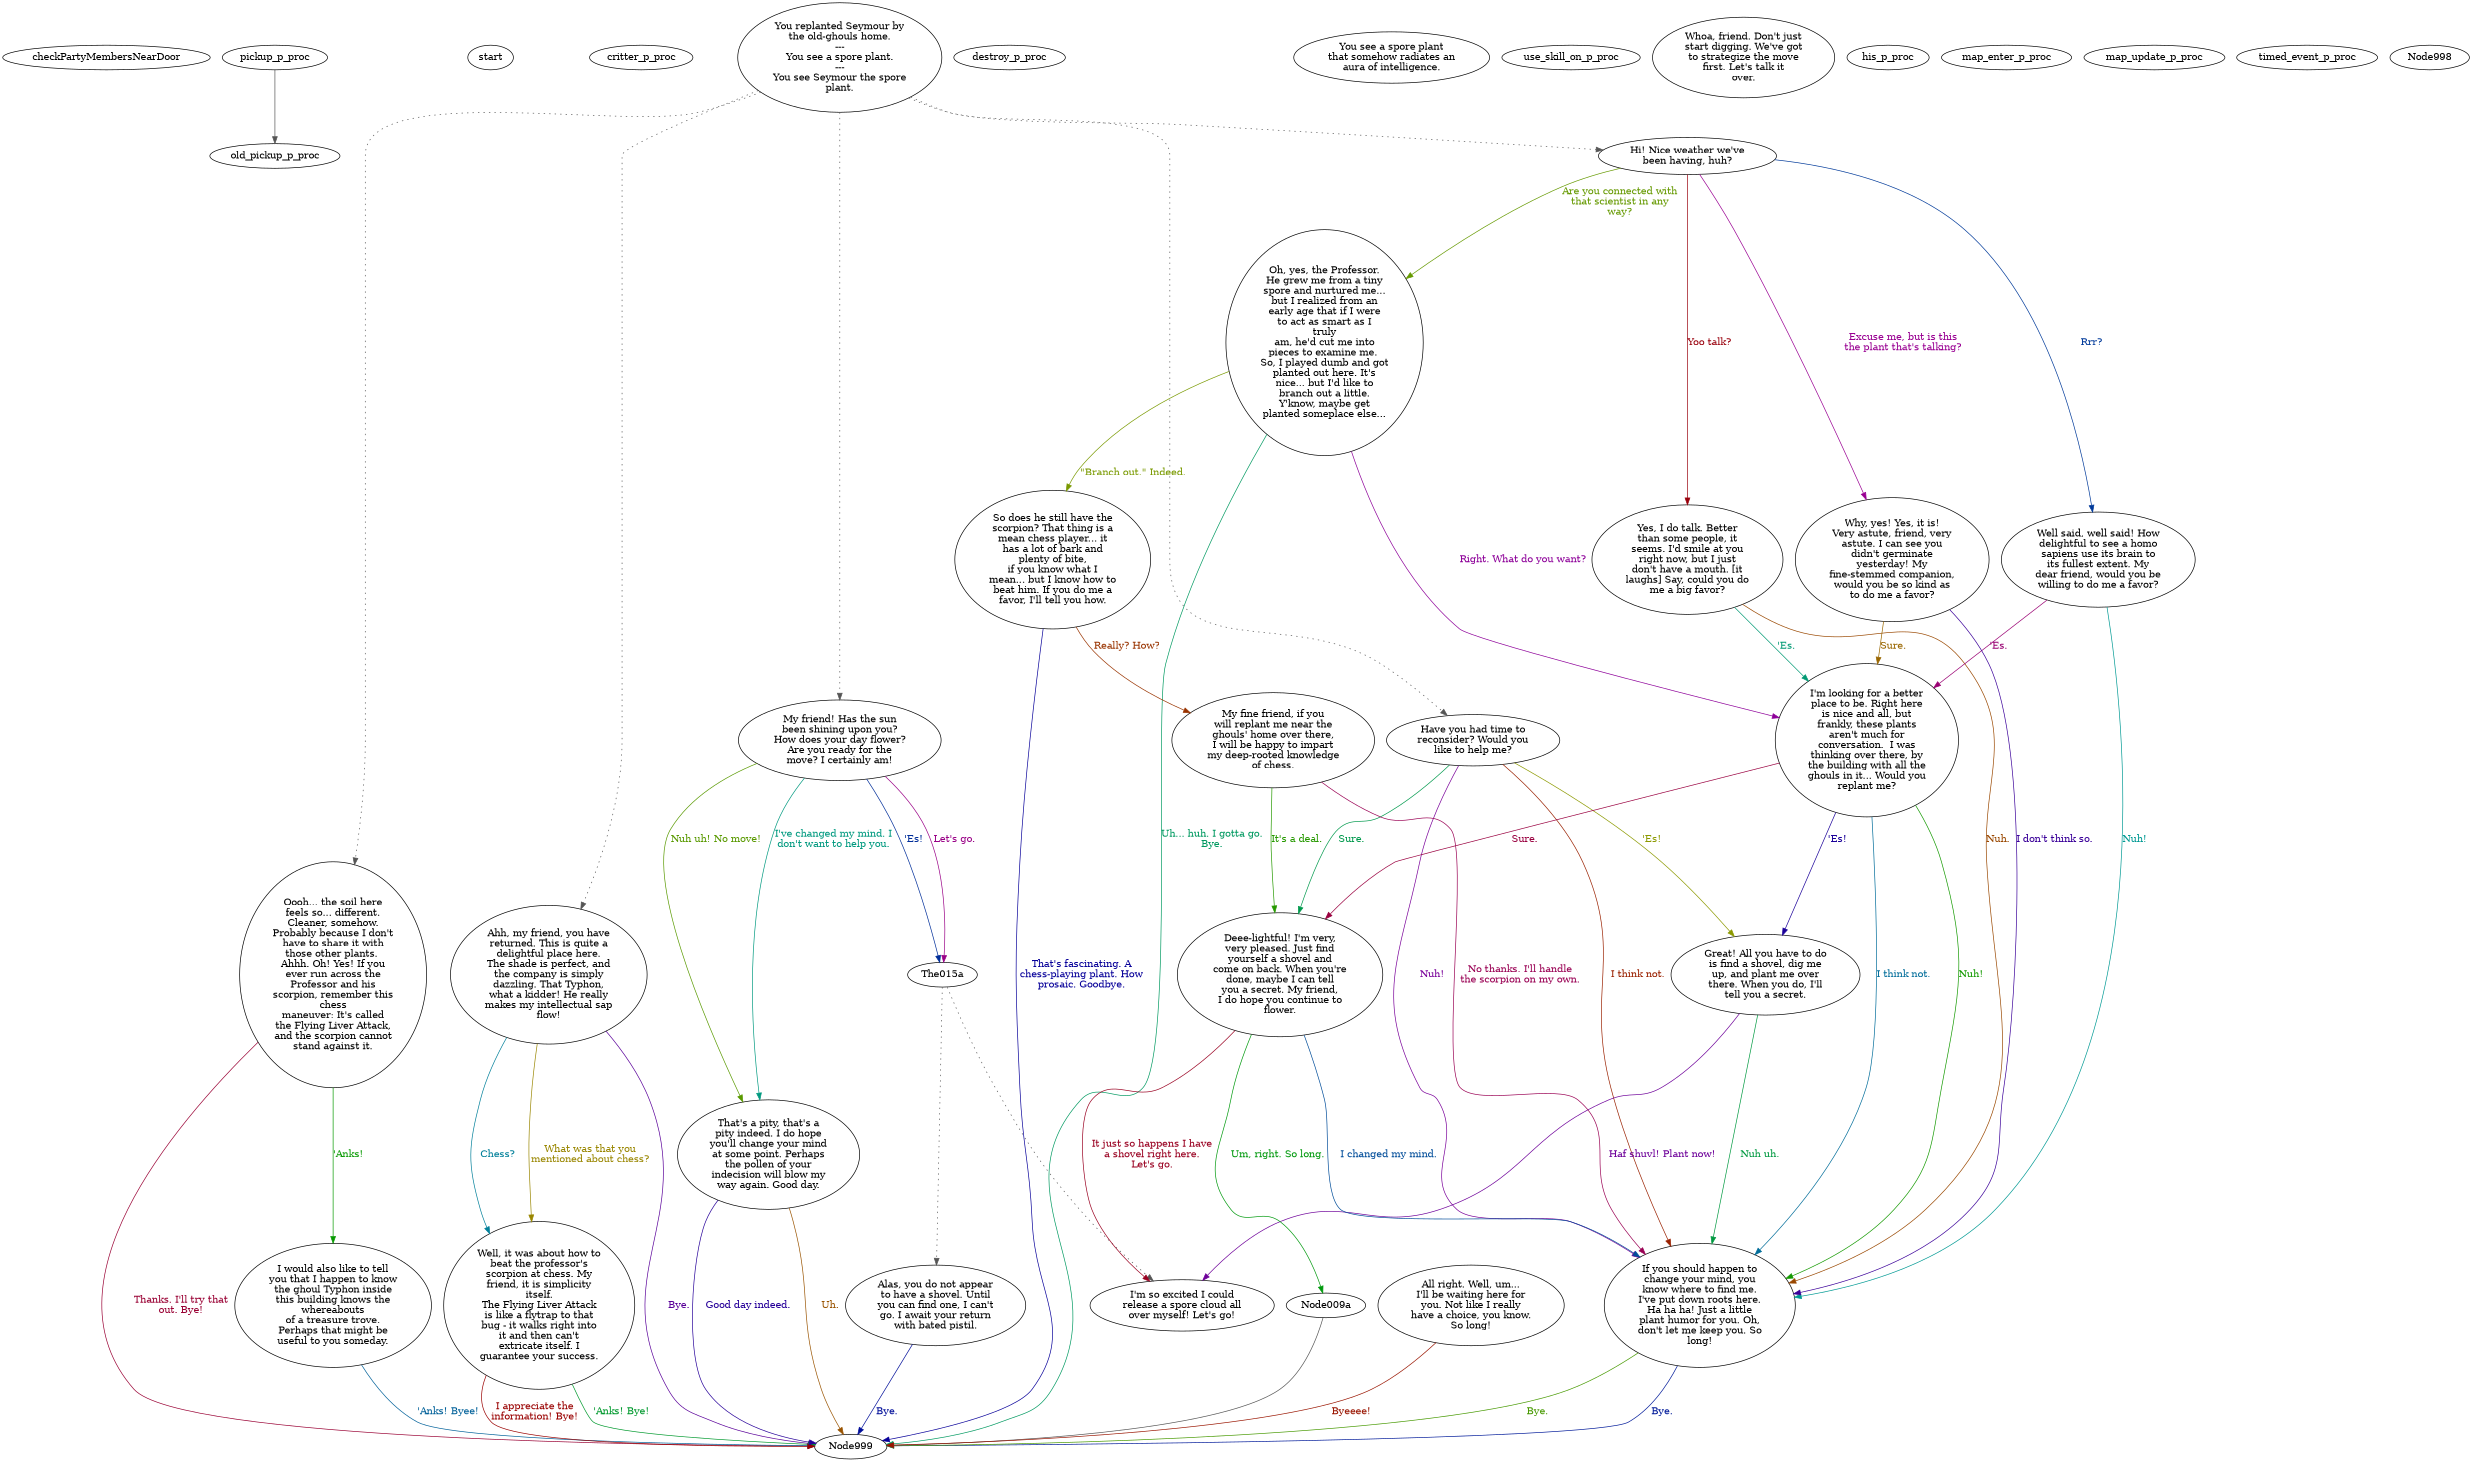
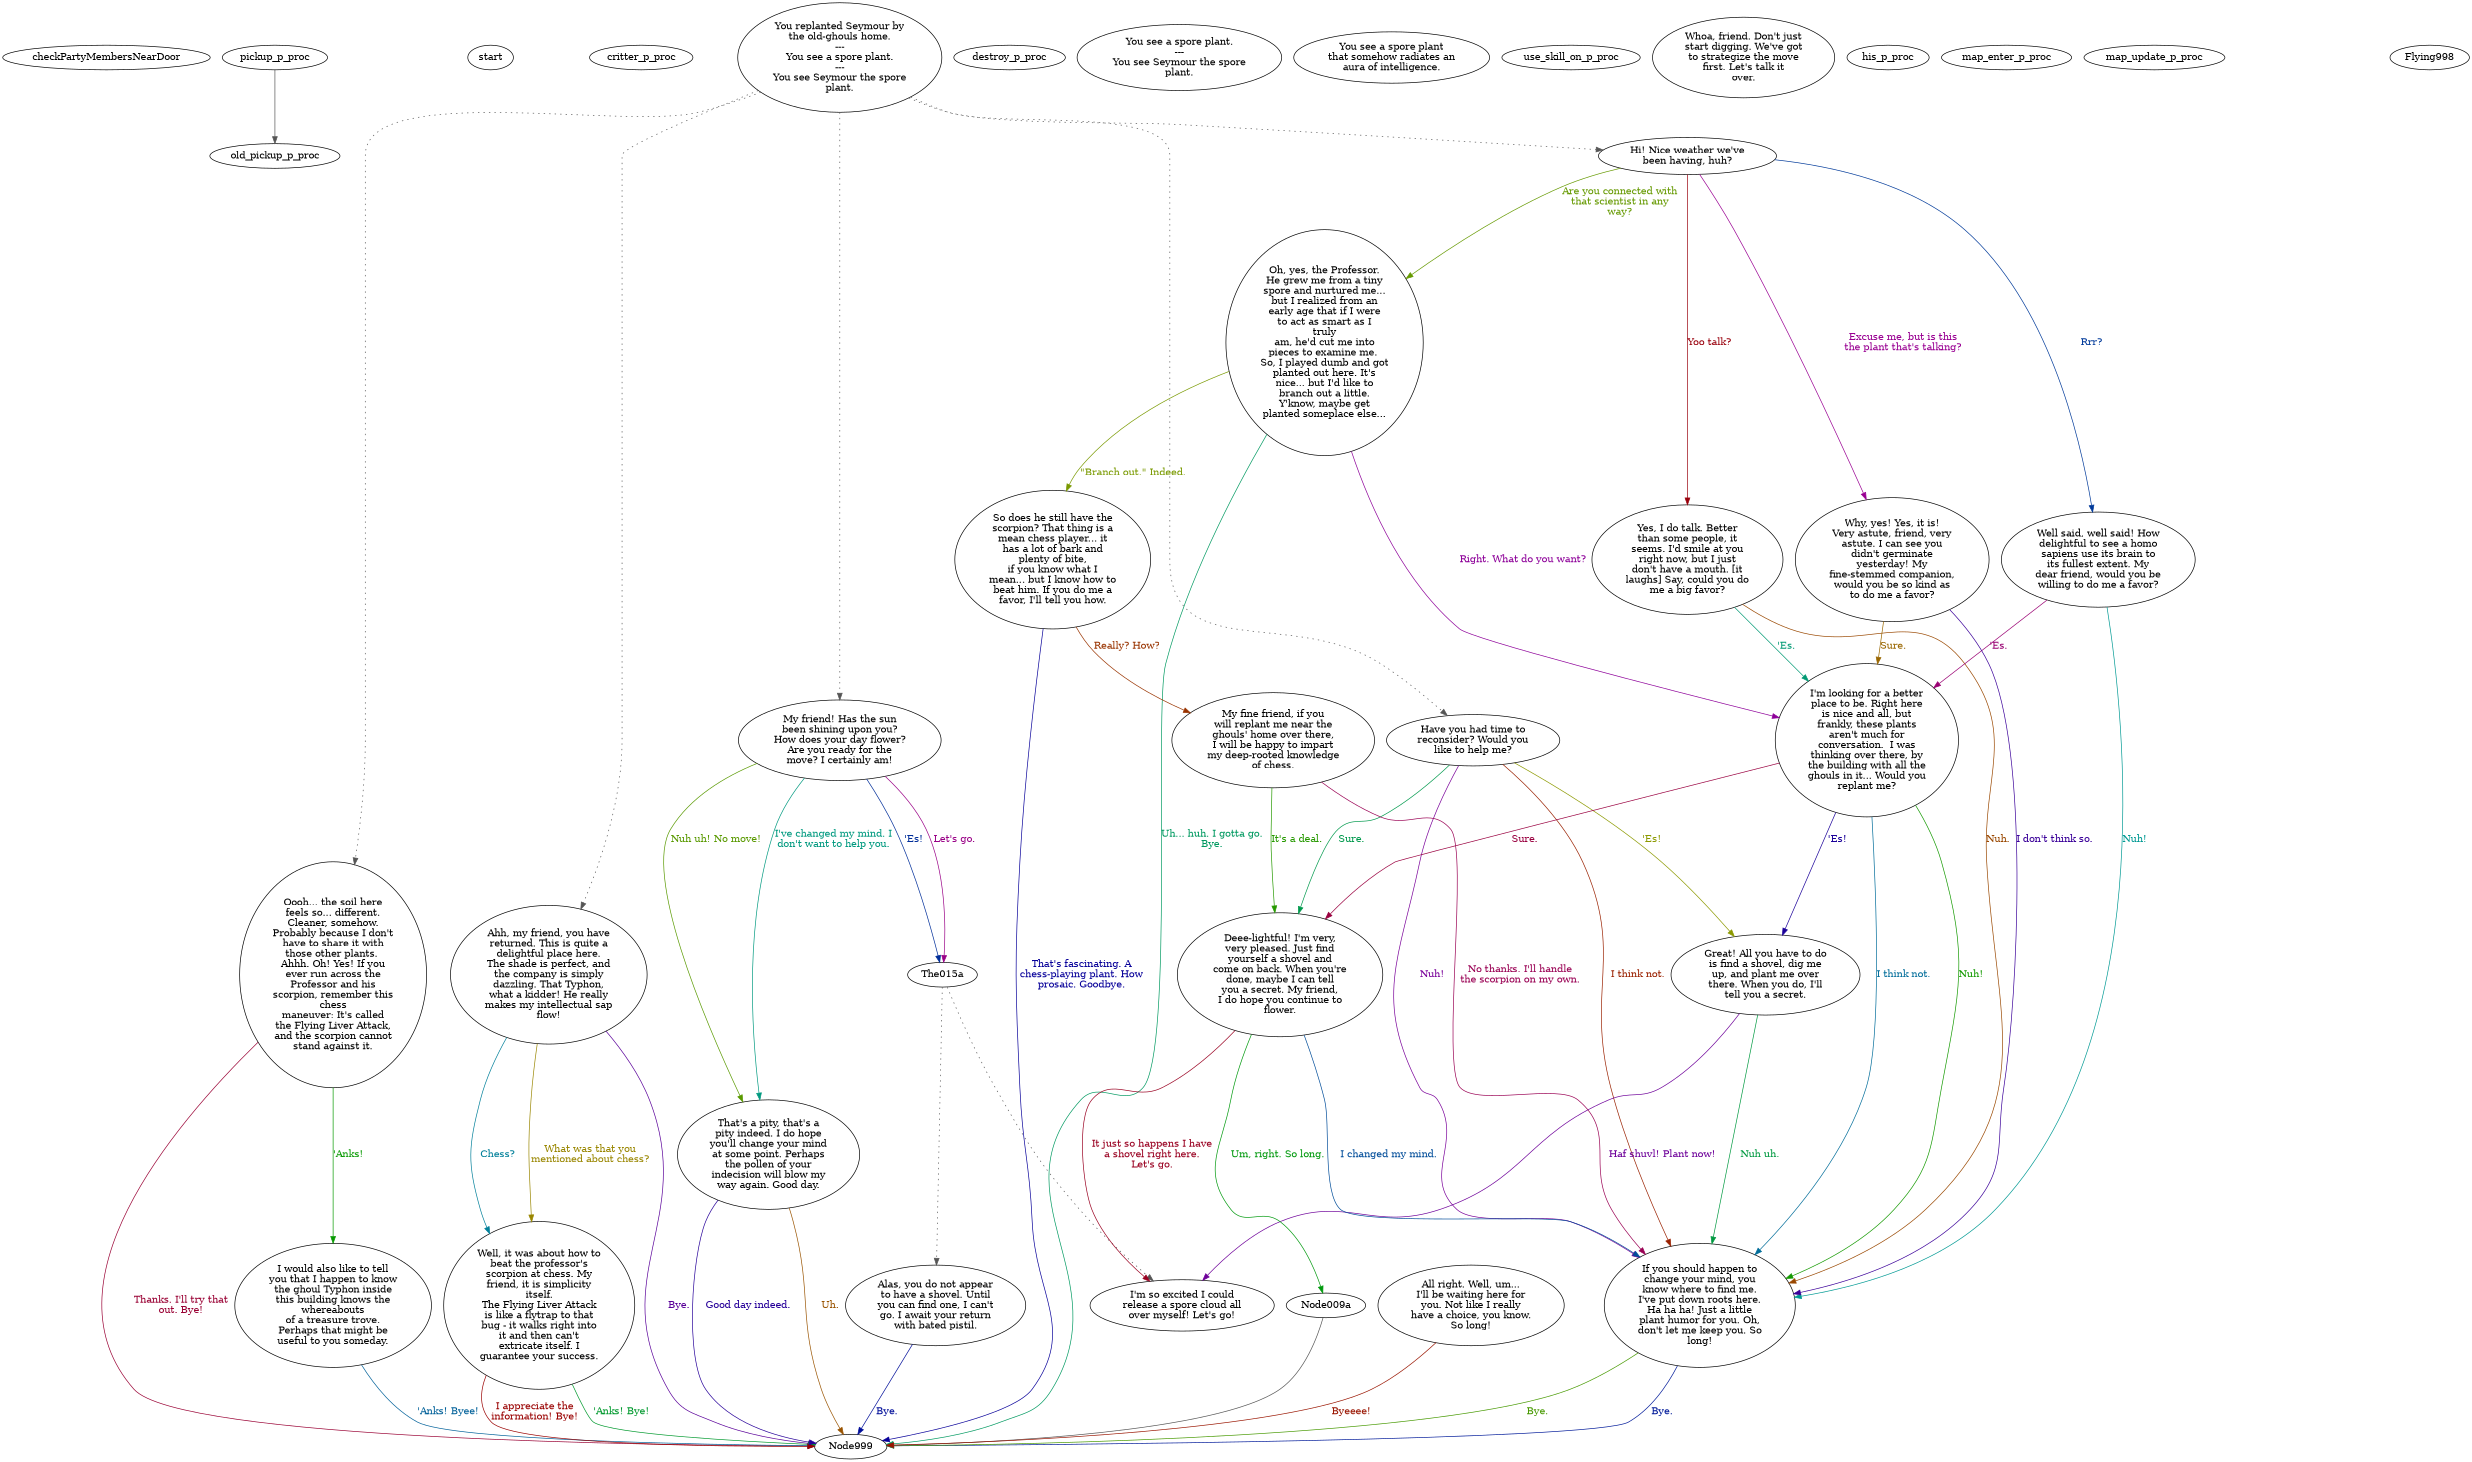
none -> (1179, 58)
(2307, 58) -> none
(2430, 58) -> (2430, 58)
